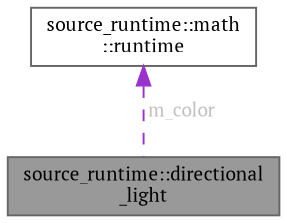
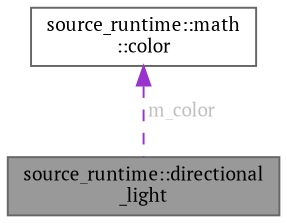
(144, 37) -> (144, 37)
